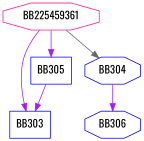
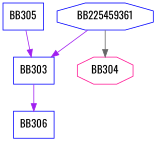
(51, 17) -> (105, 17)
(51, 40) -> none
(113, 71) -> (105, 71)
(113, 94) -> (34, 94)
(113, 125) -> (34, 125)
